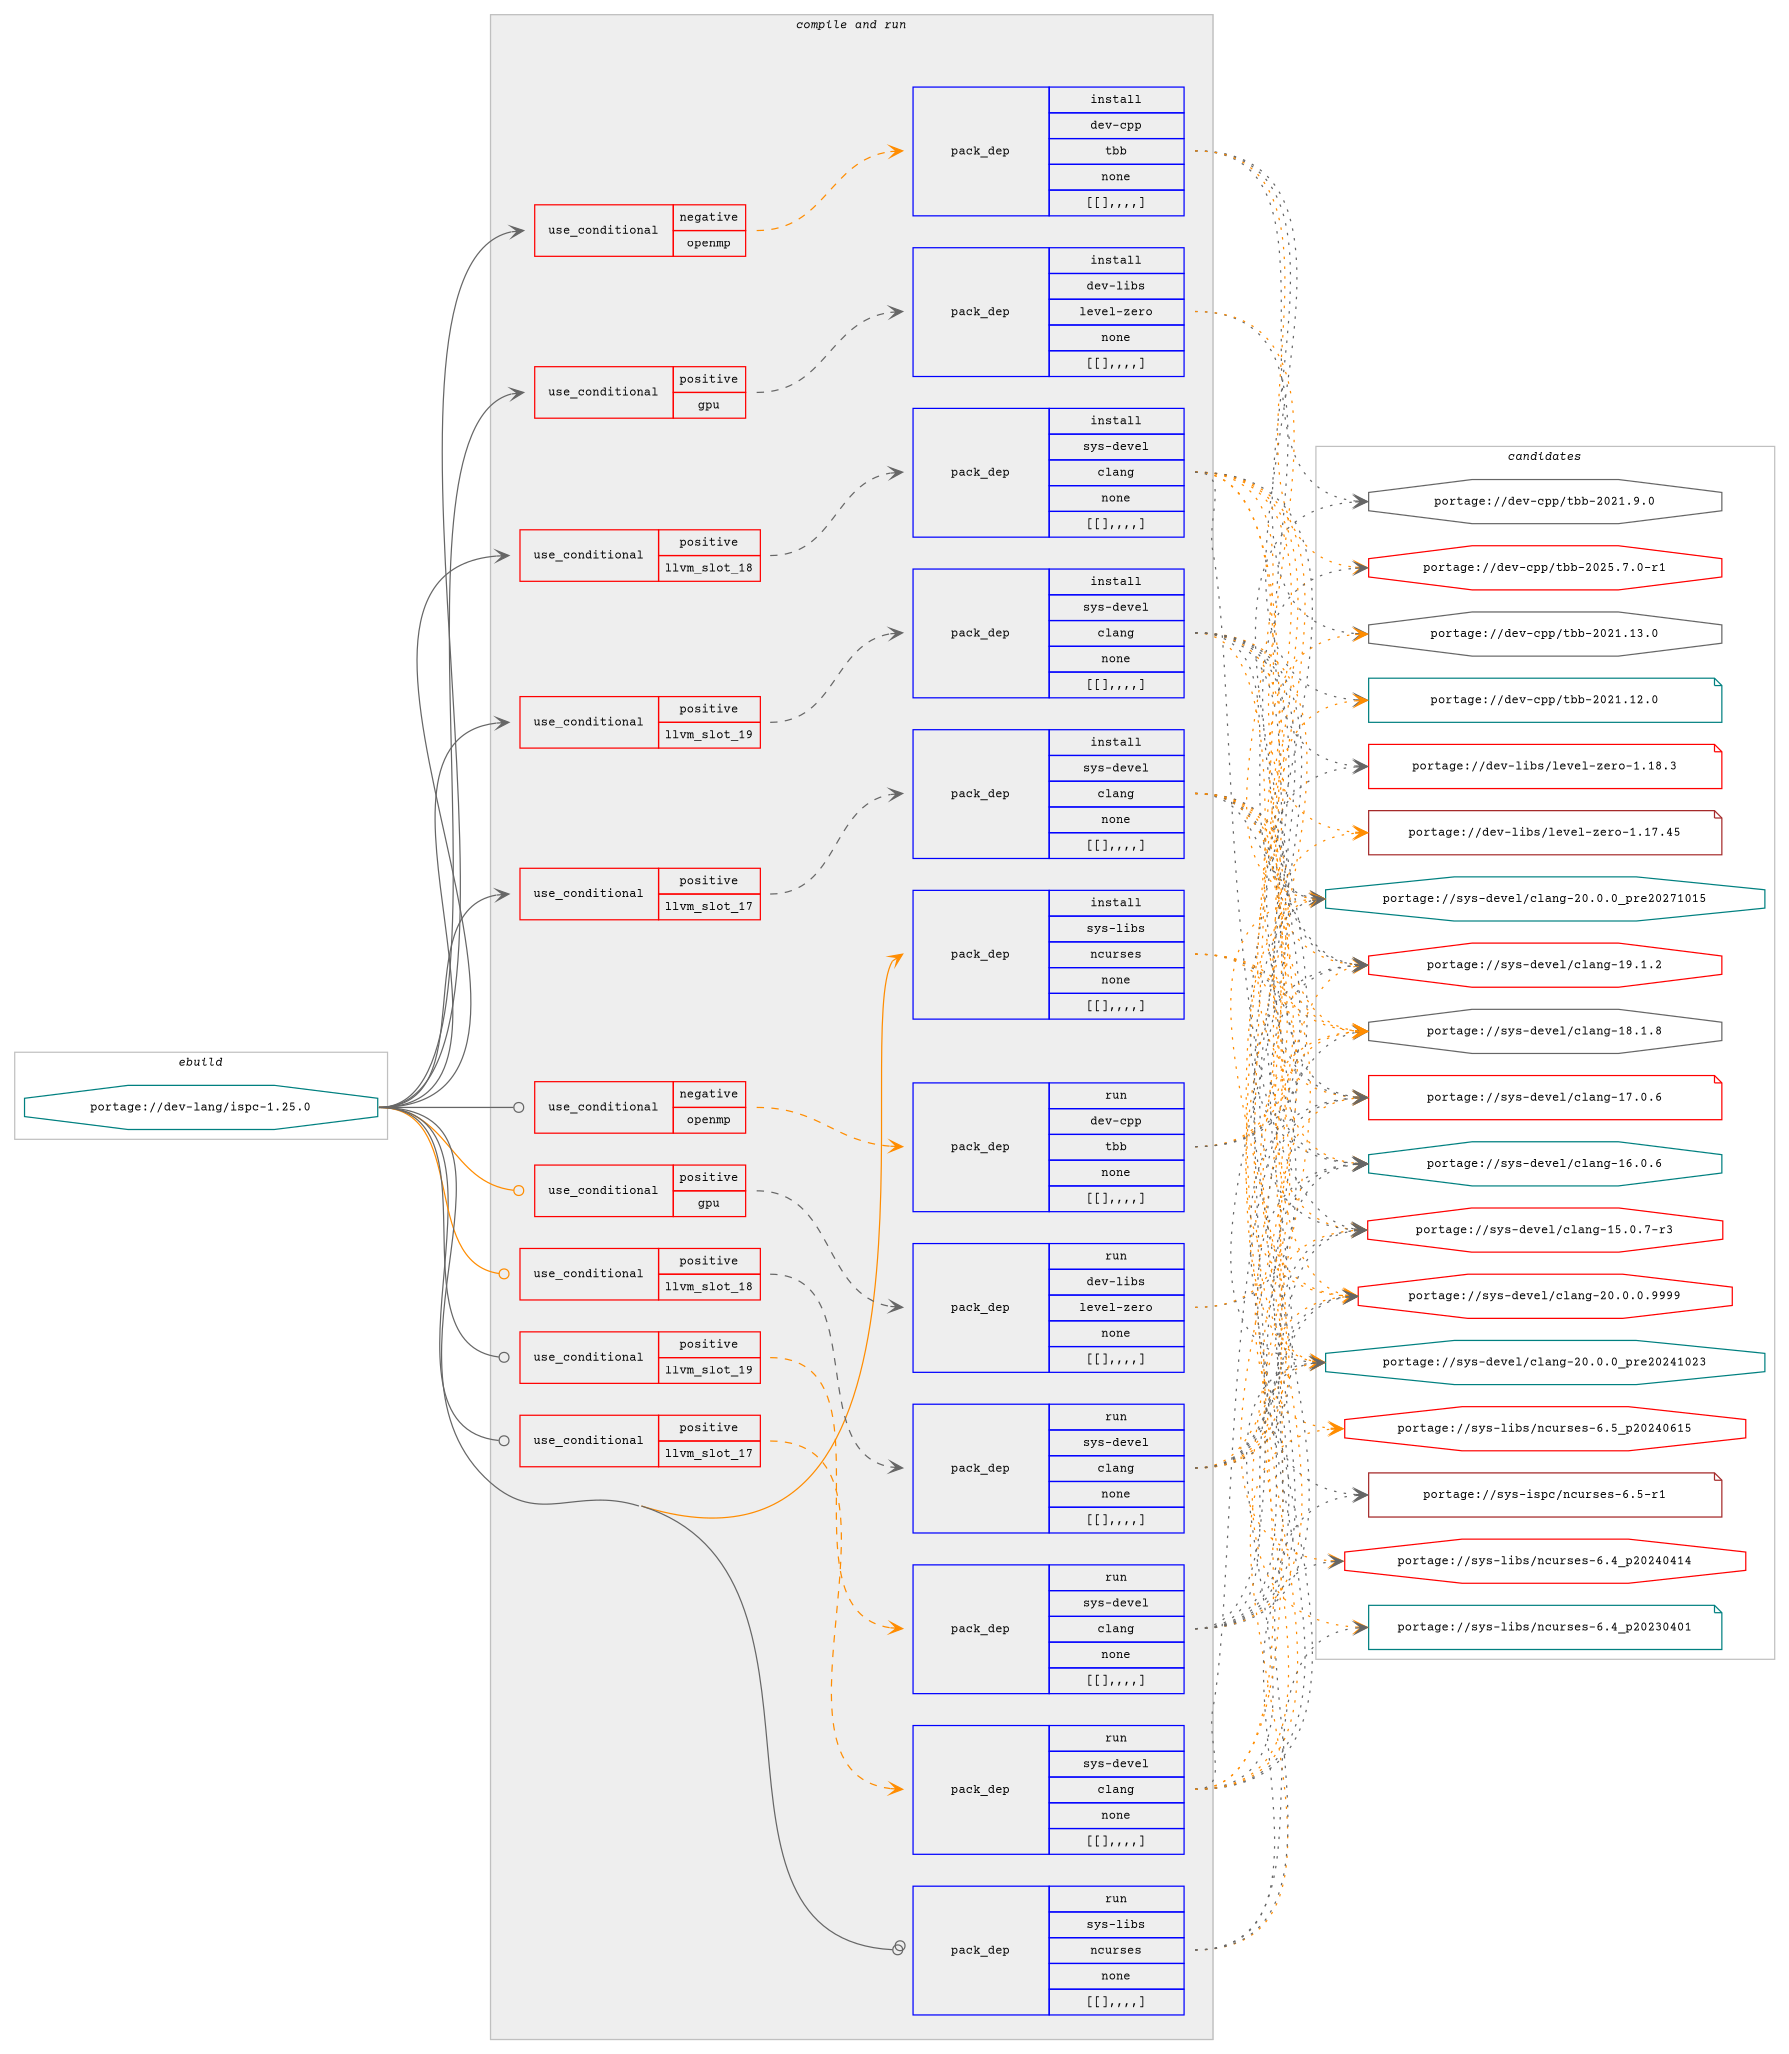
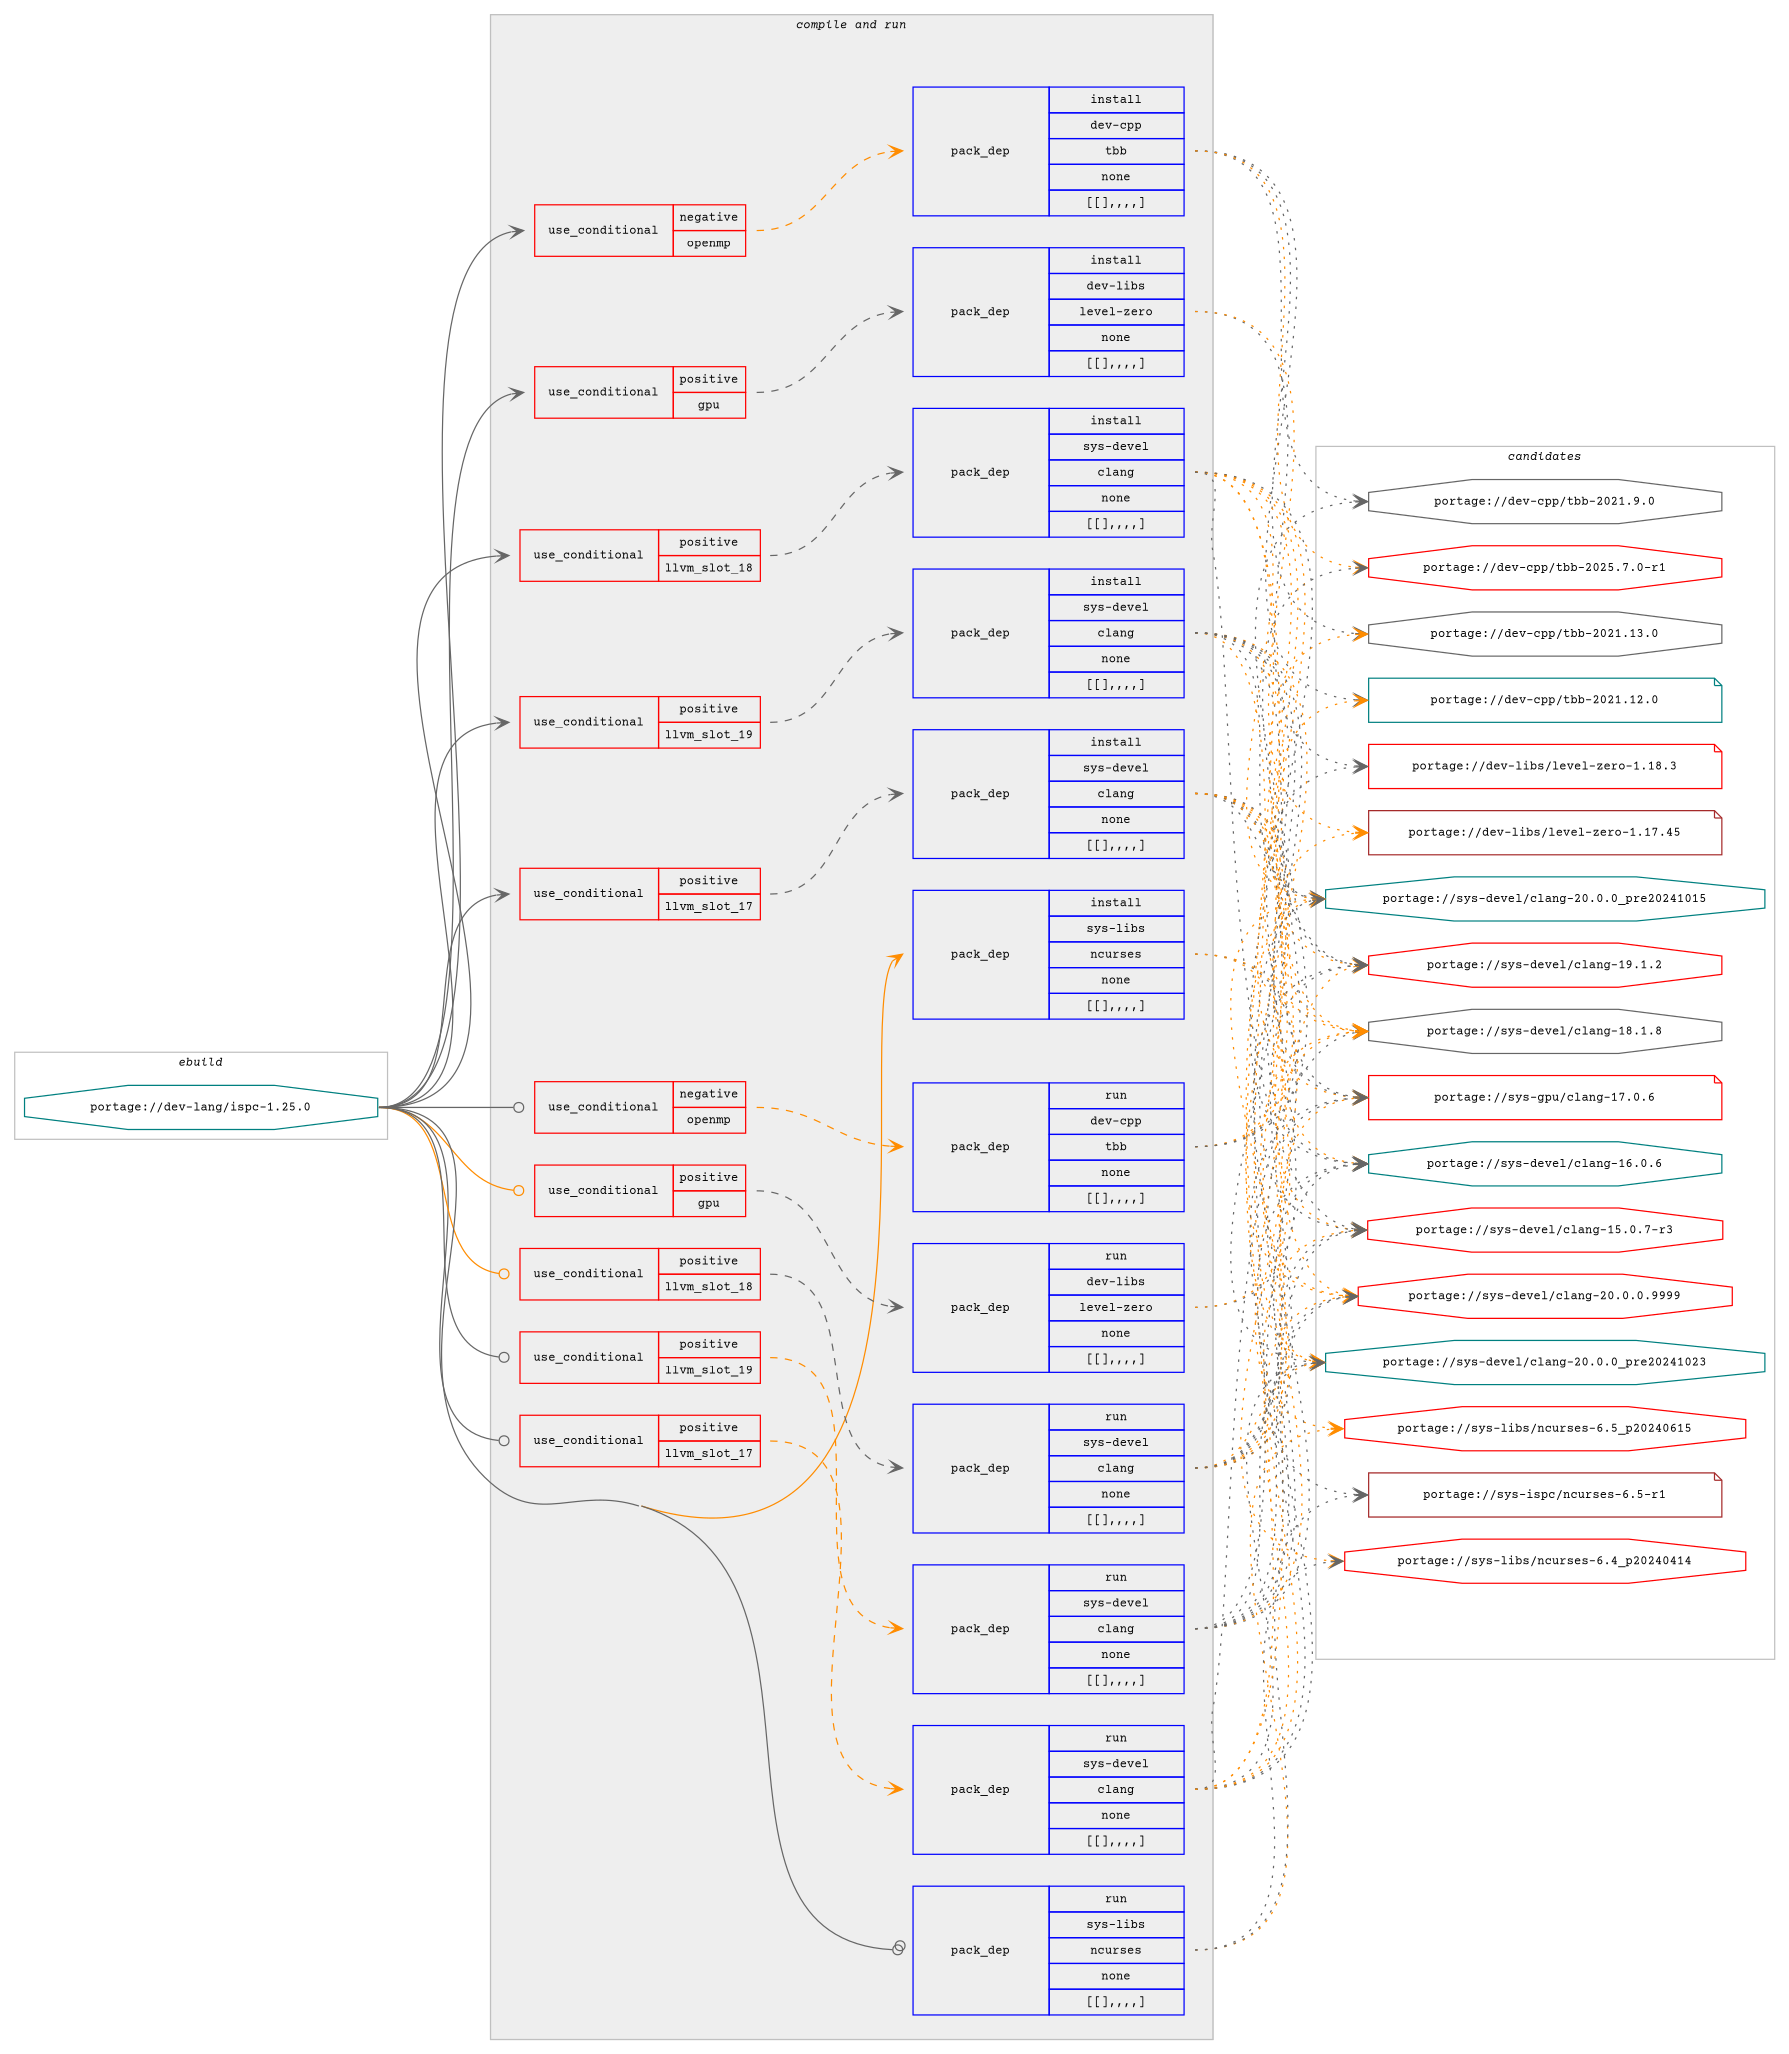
(1545, 899) -> (1545, 899)
(1545, 1098) -> (1545, 1098)
(1545, 1627) -> none
